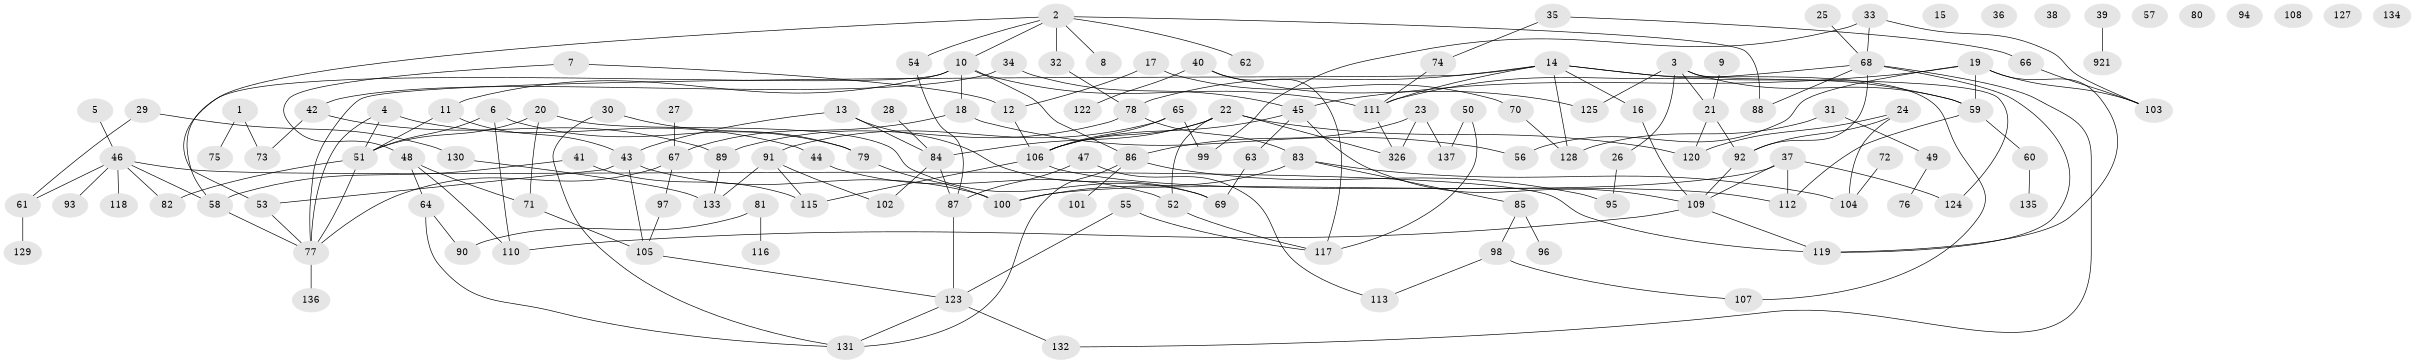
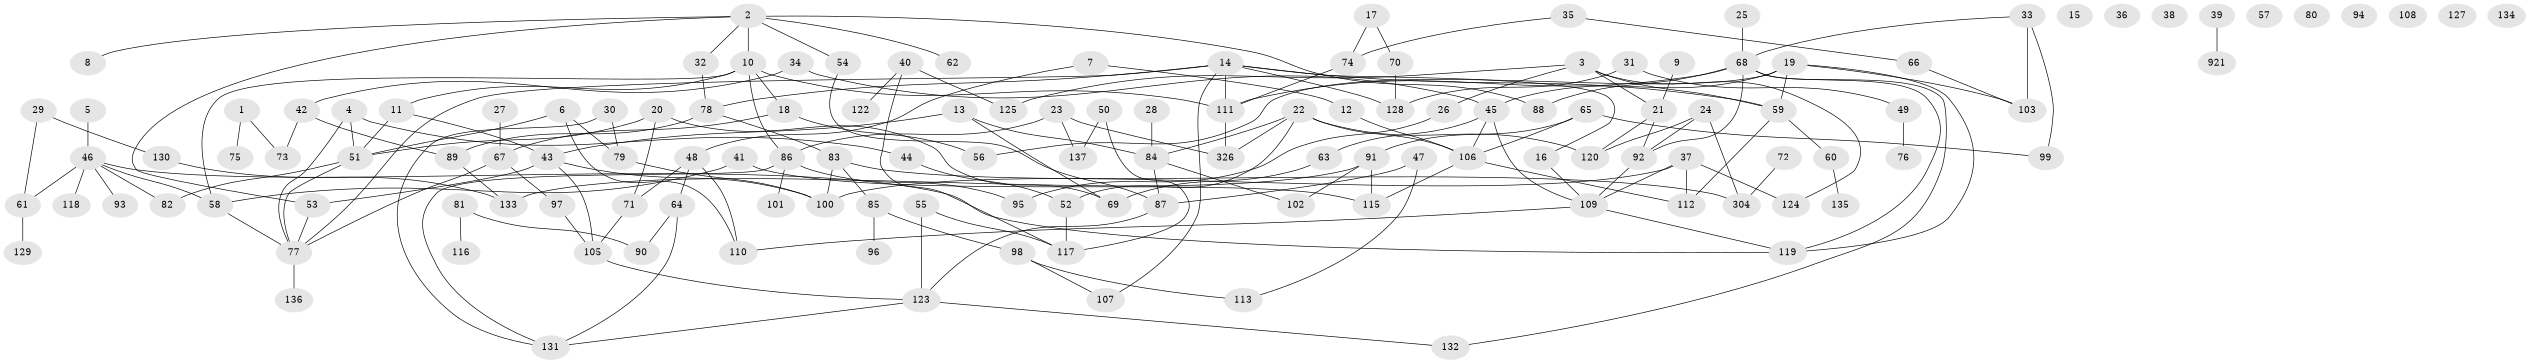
(1068, 95) -> (1360, 40)
(1849, 205) -> (1742, 205)
